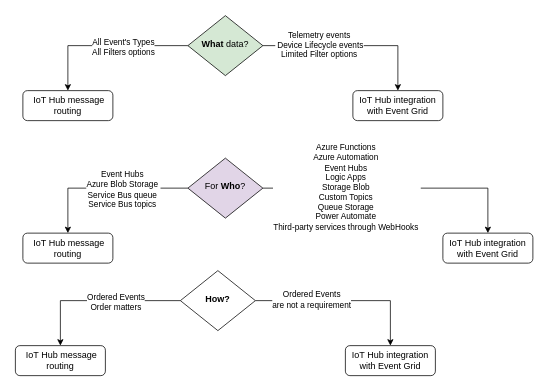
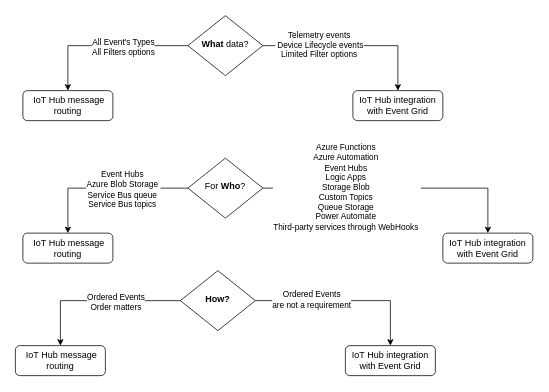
(225, 45) -> (225, 45)
(225, 188) -> (225, 188)
